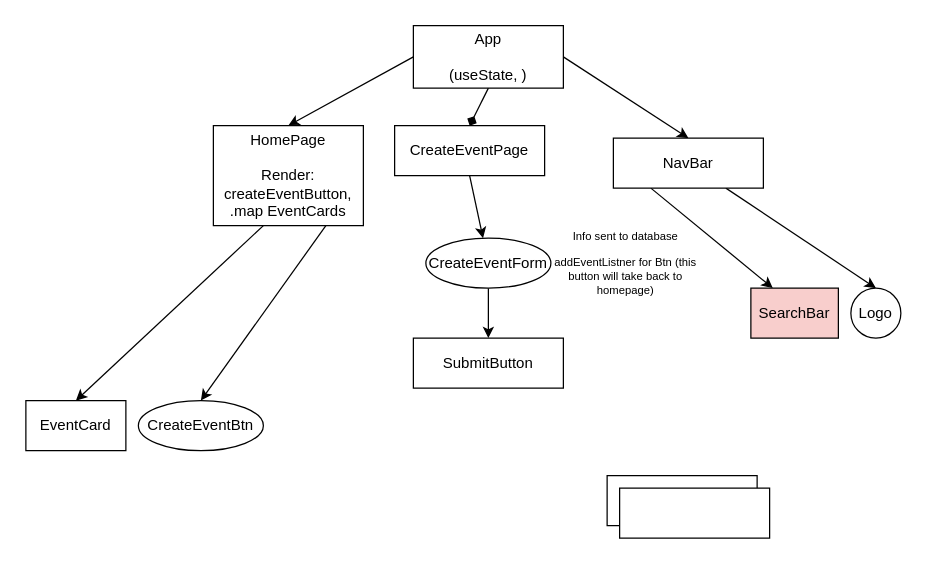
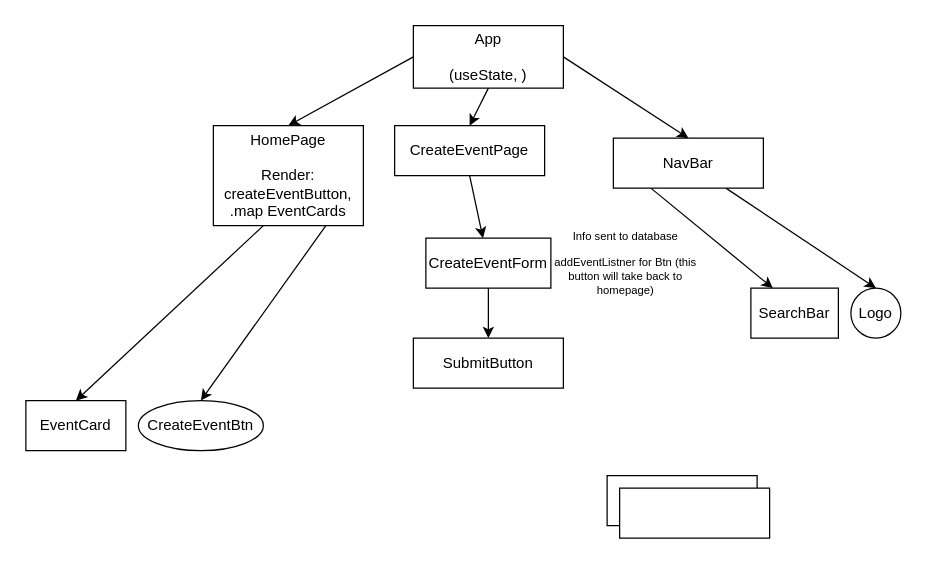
(474, 116) -> (474, 117)
(488, 263) -> (488, 263)
(794, 313) -> (794, 313)
